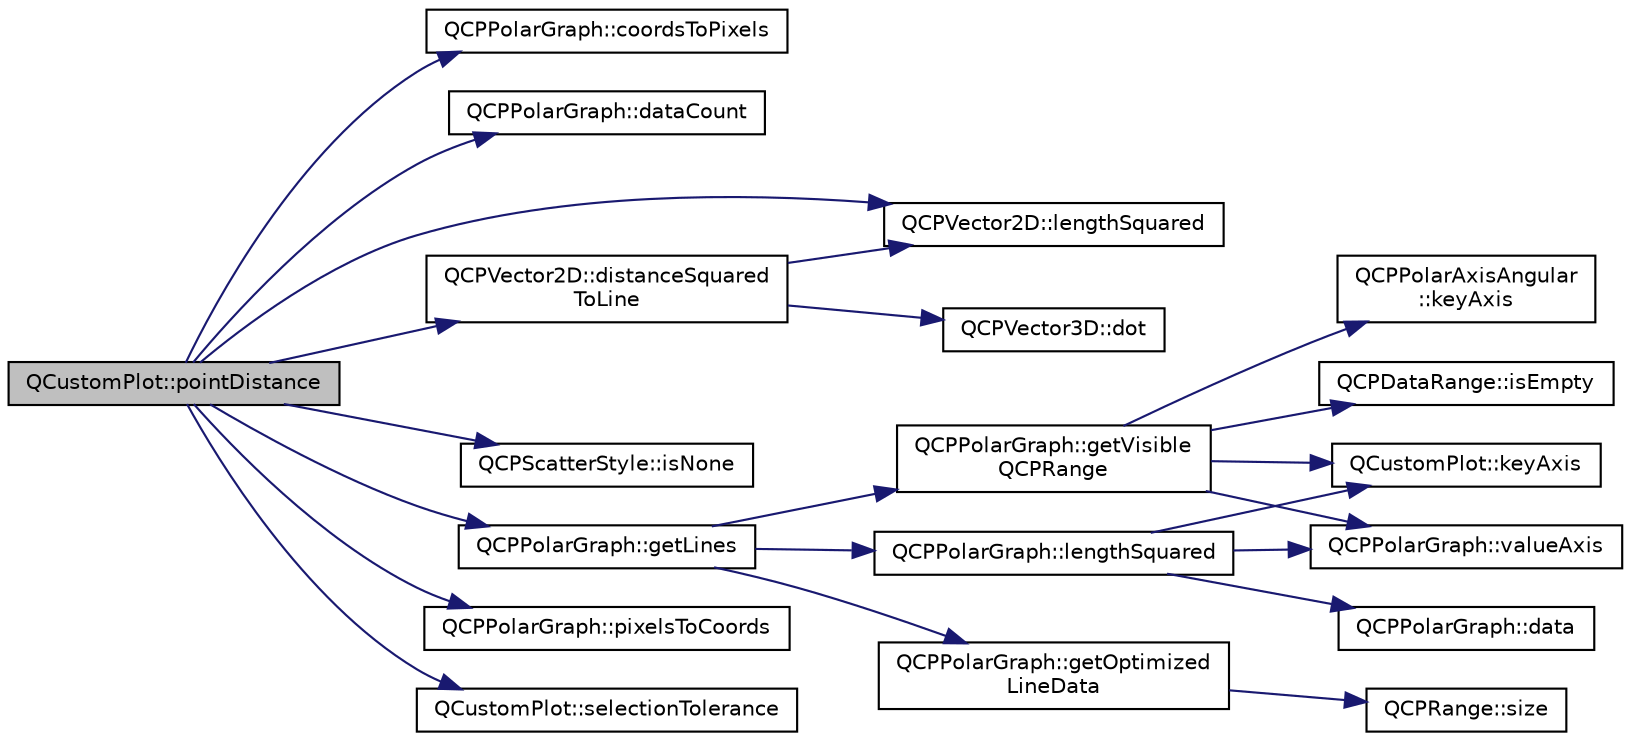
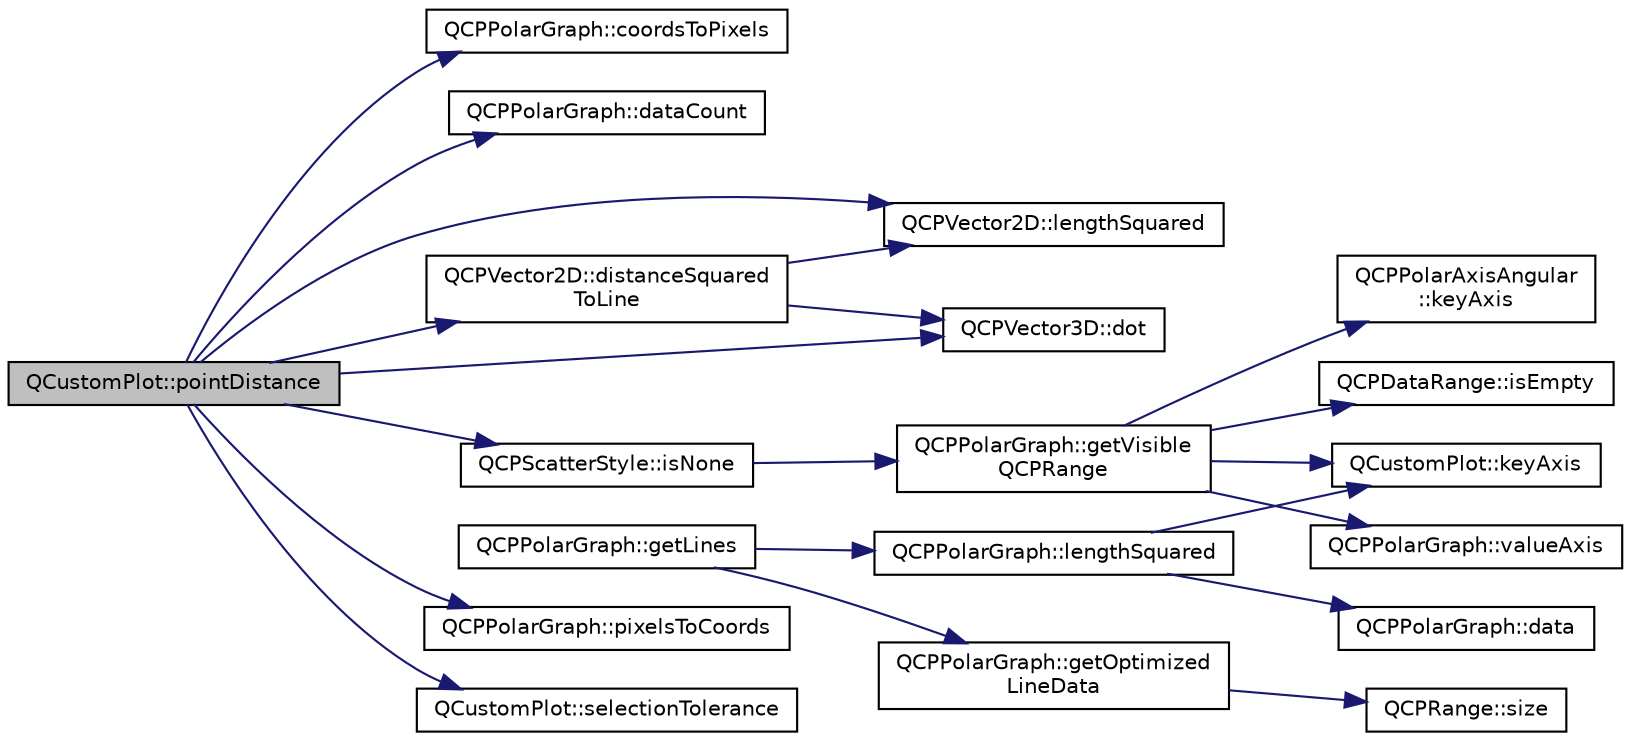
(335, 471) -> (630, 356)
(794, 510) -> (814, 462)
(1261, 550) -> none
